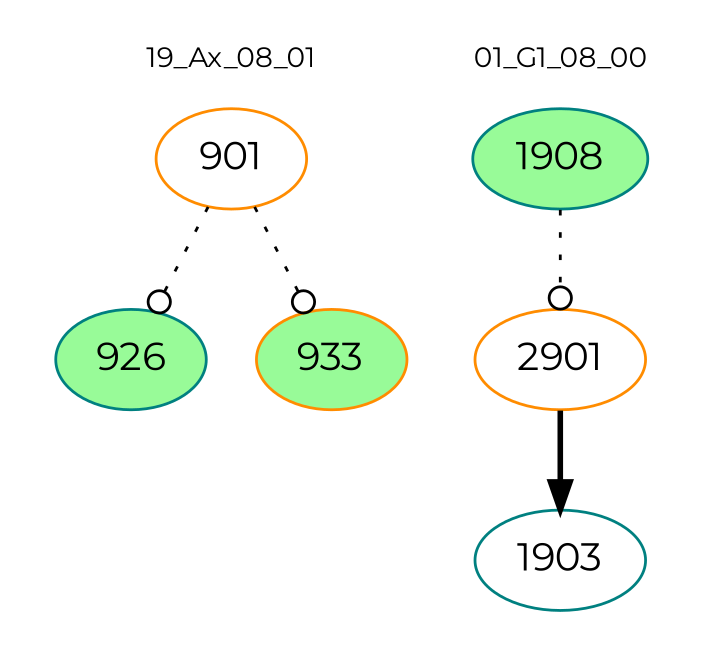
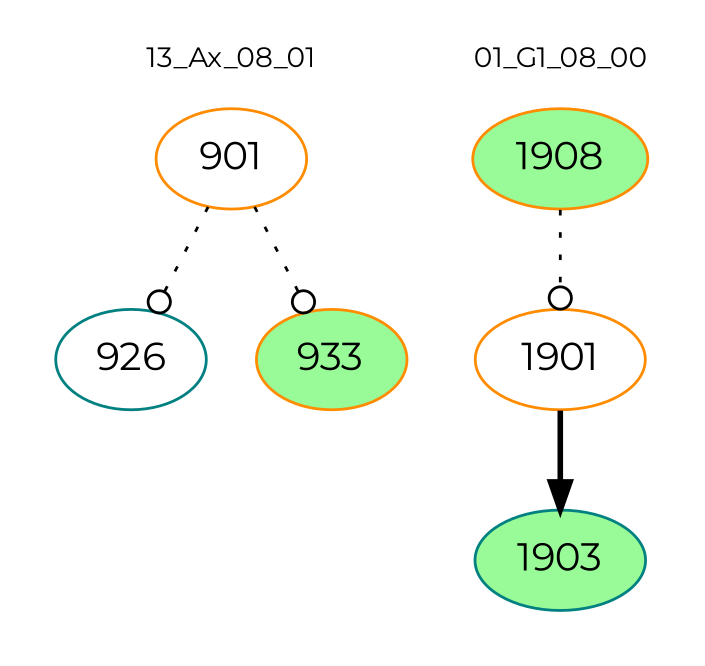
(231, 60) -> (231, 60)
(560, 159) -> (560, 159)
(131, 360) -> (131, 360)
(560, 360) -> (560, 360)
(560, 560) -> (560, 560)
